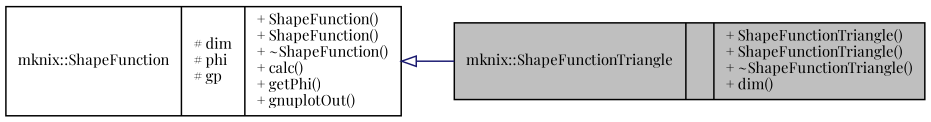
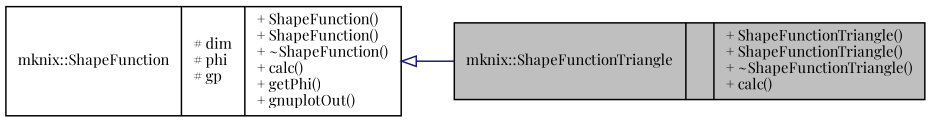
(750, 85) -> (749, 85)
